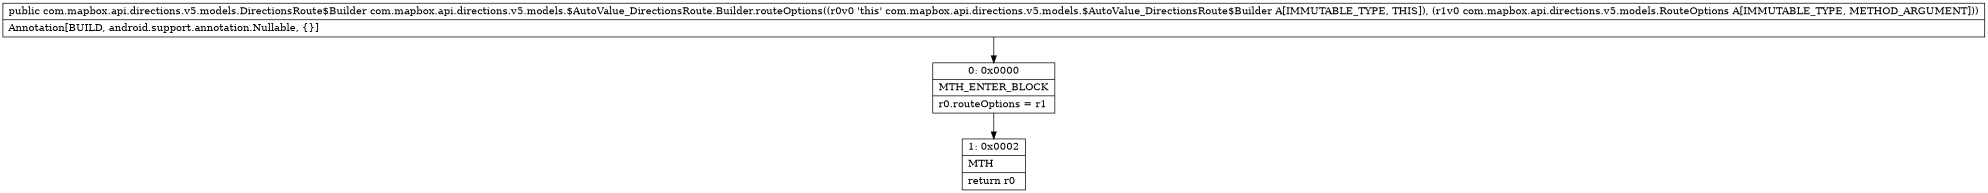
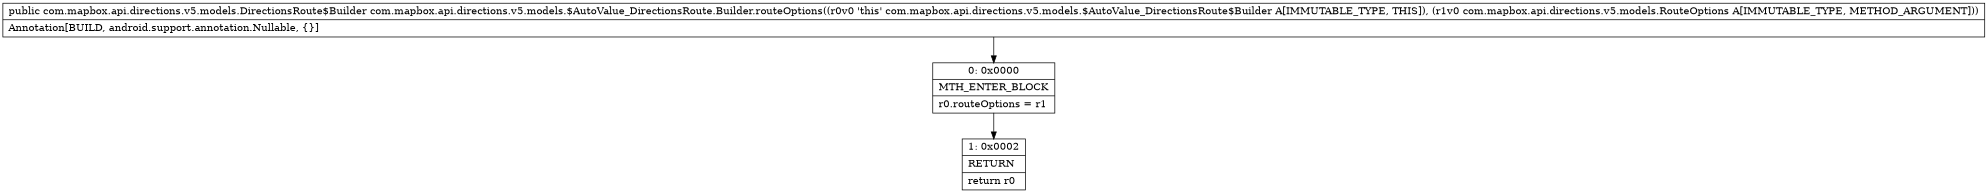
(981, 164) -> (991, 164)
